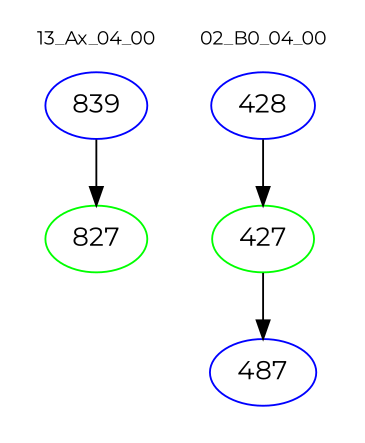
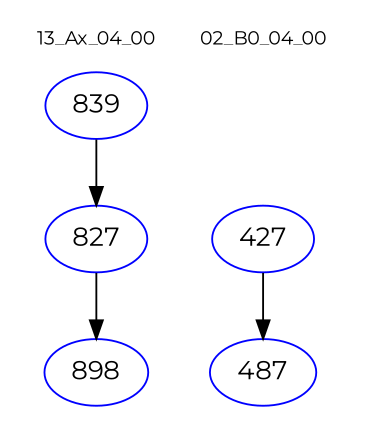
(263, 106) -> none
(96, 239) -> (96, 239)
(263, 239) -> (263, 239)
none -> (96, 372)
